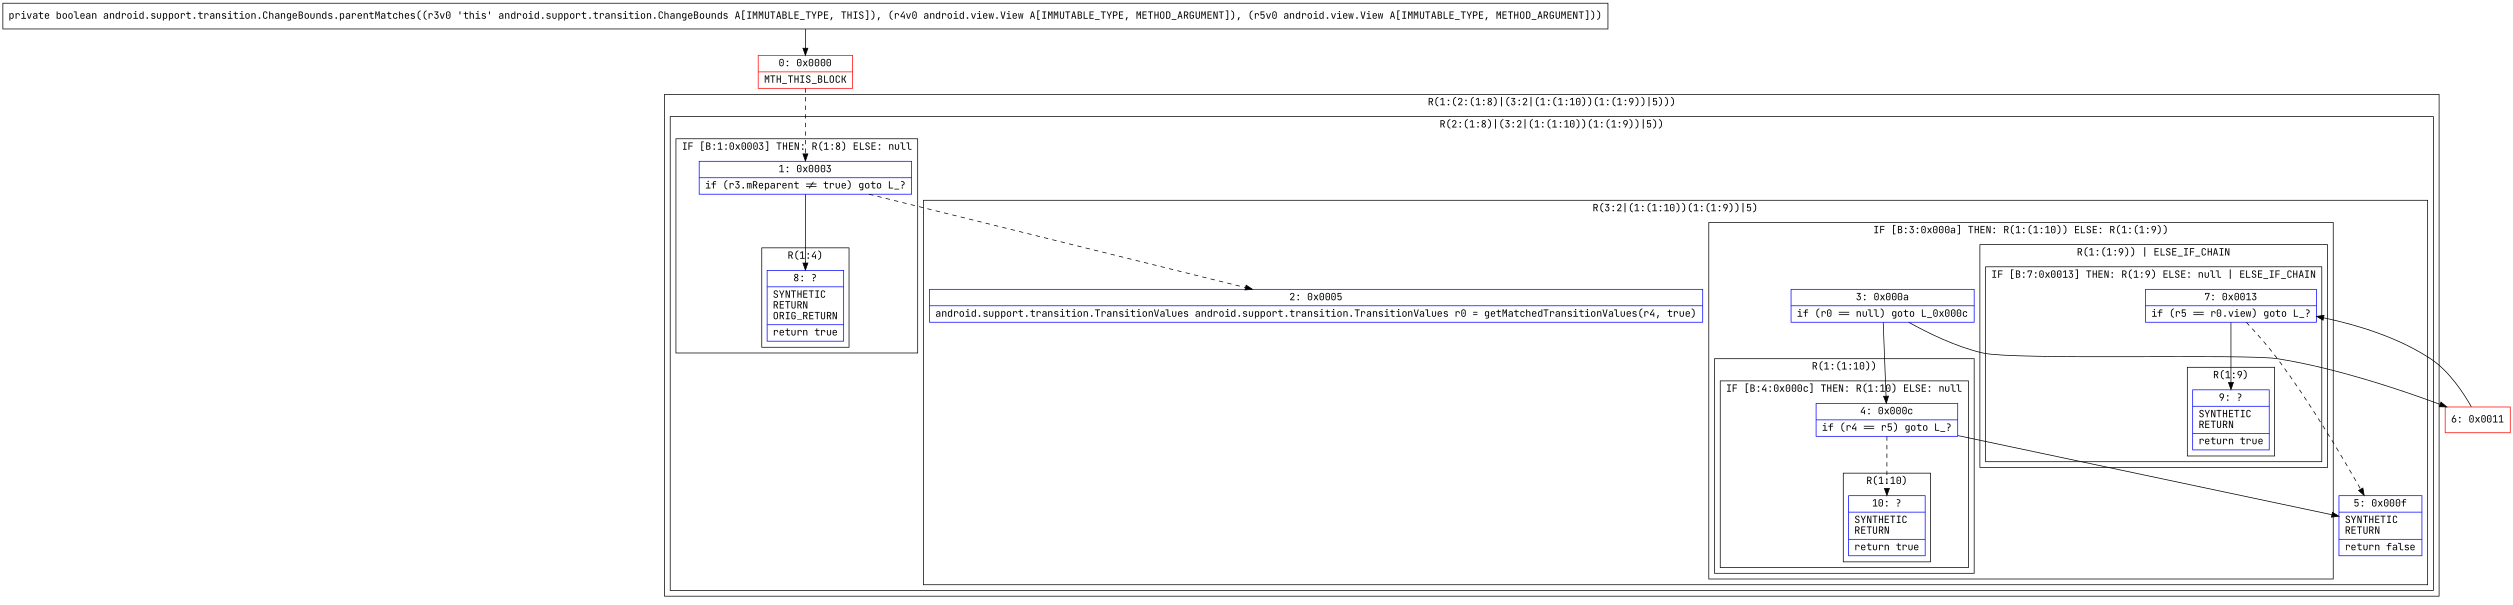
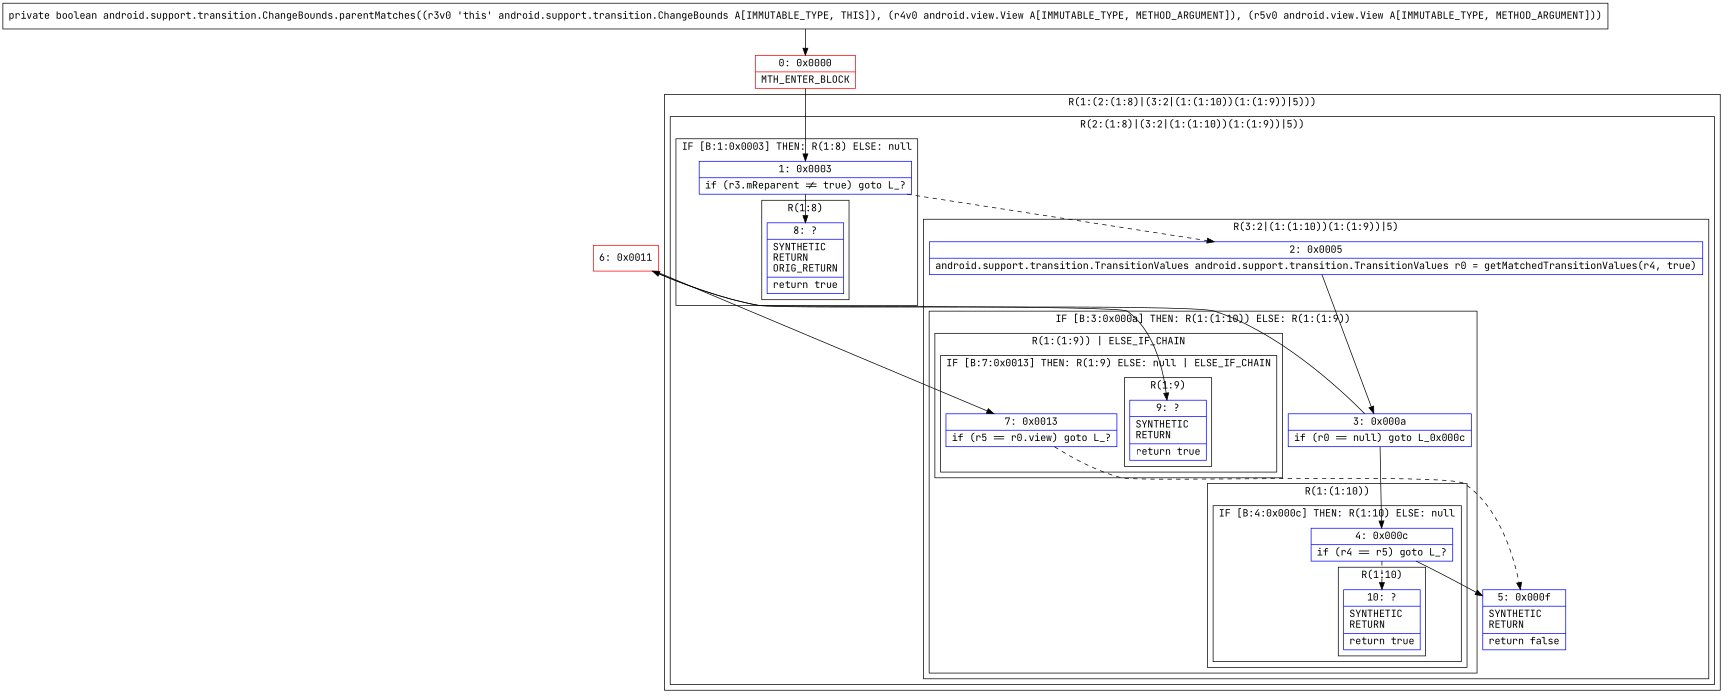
(805, 80) -> (805, 80)
(805, 121) -> (805, 121)
(805, 256) -> (805, 209)
none -> (1347, 341)
(2231, 352) -> (934, 307)
